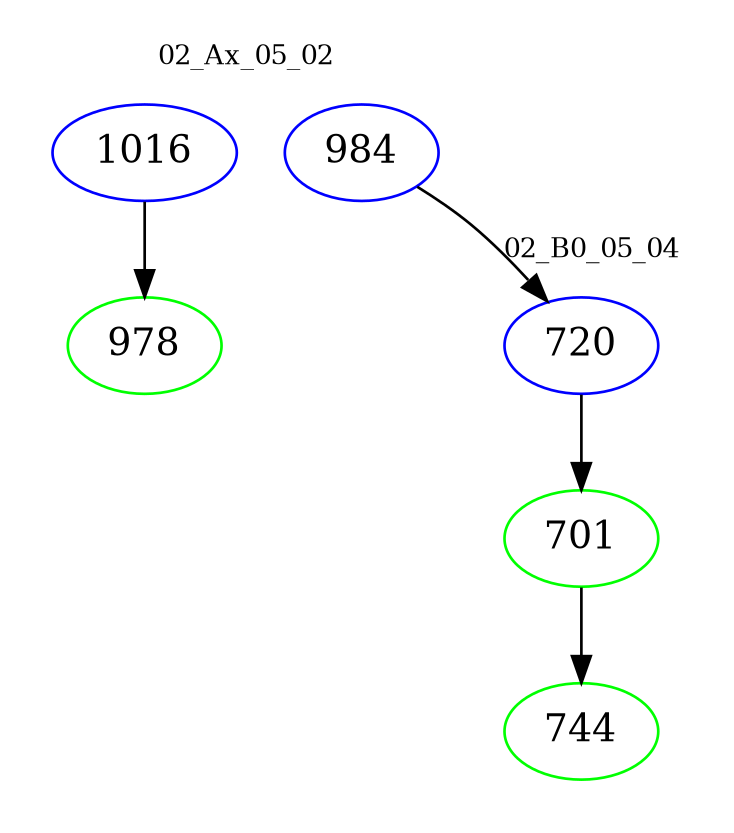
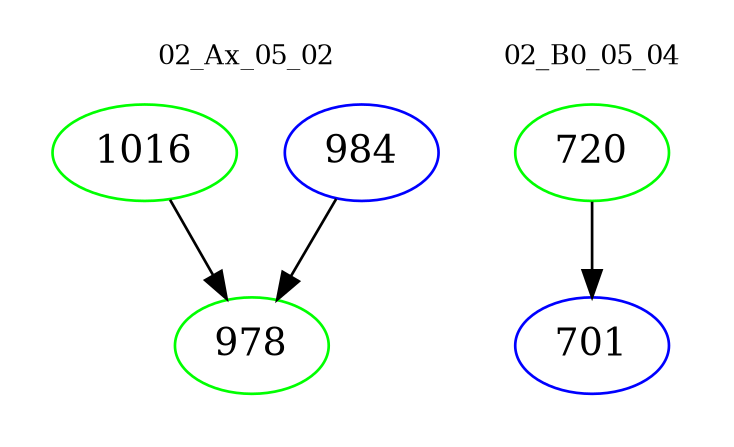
(145, 153) -> (145, 153)
(500, 251) -> (314, 238)
(581, 346) -> (592, 153)
(581, 539) -> (592, 346)
(581, 731) -> none
